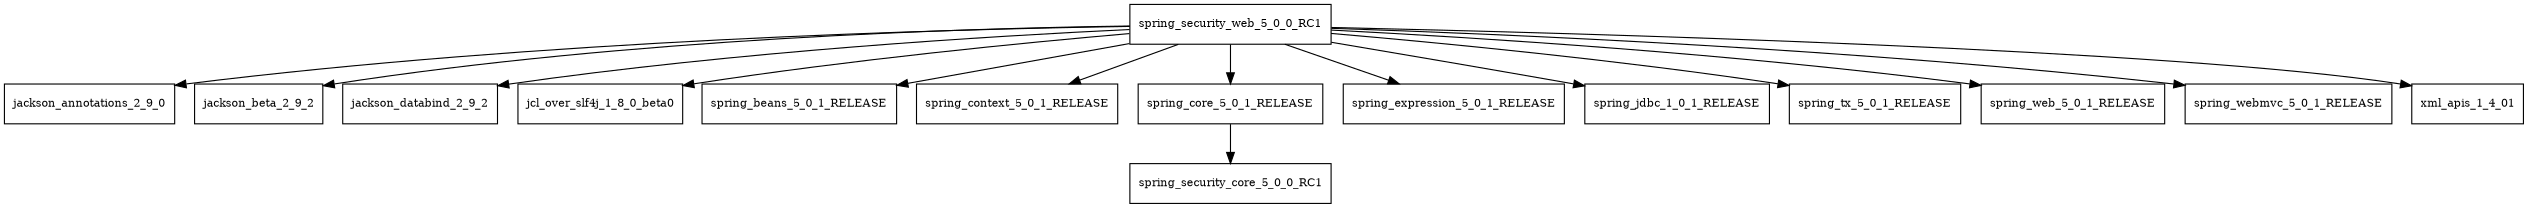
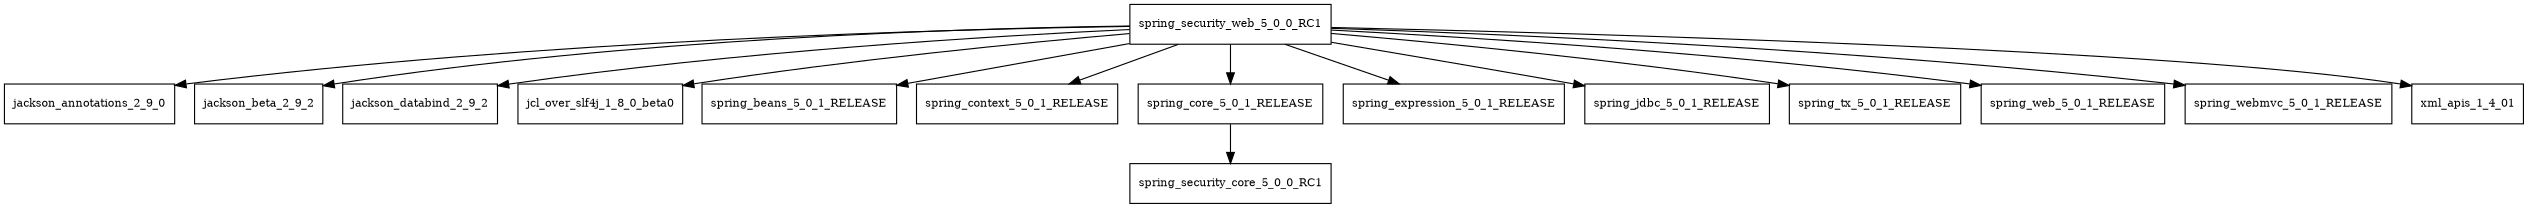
(1677, 104) -> (1677, 104)
